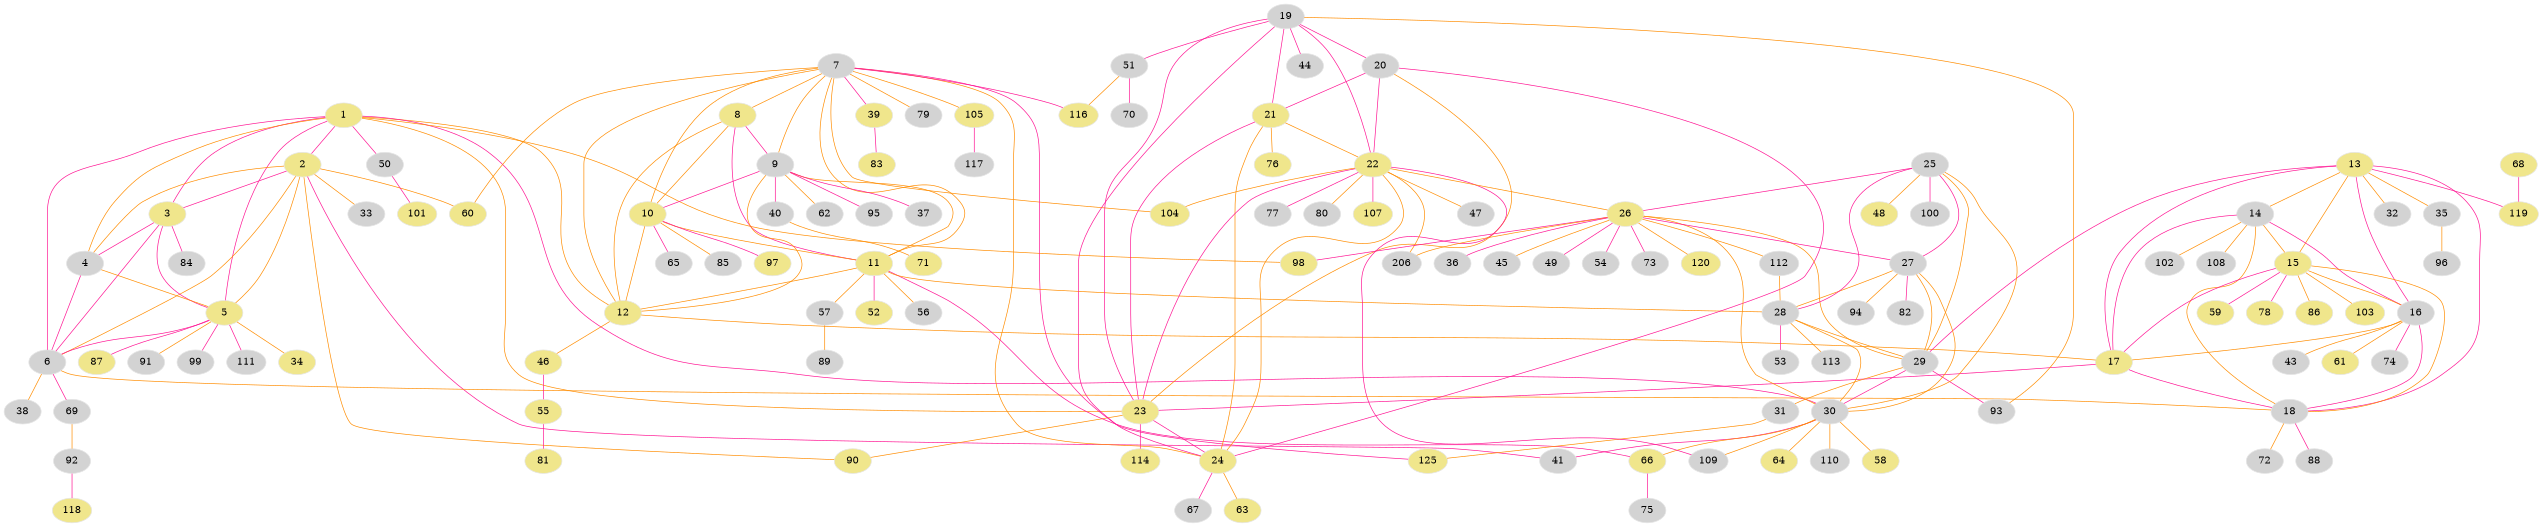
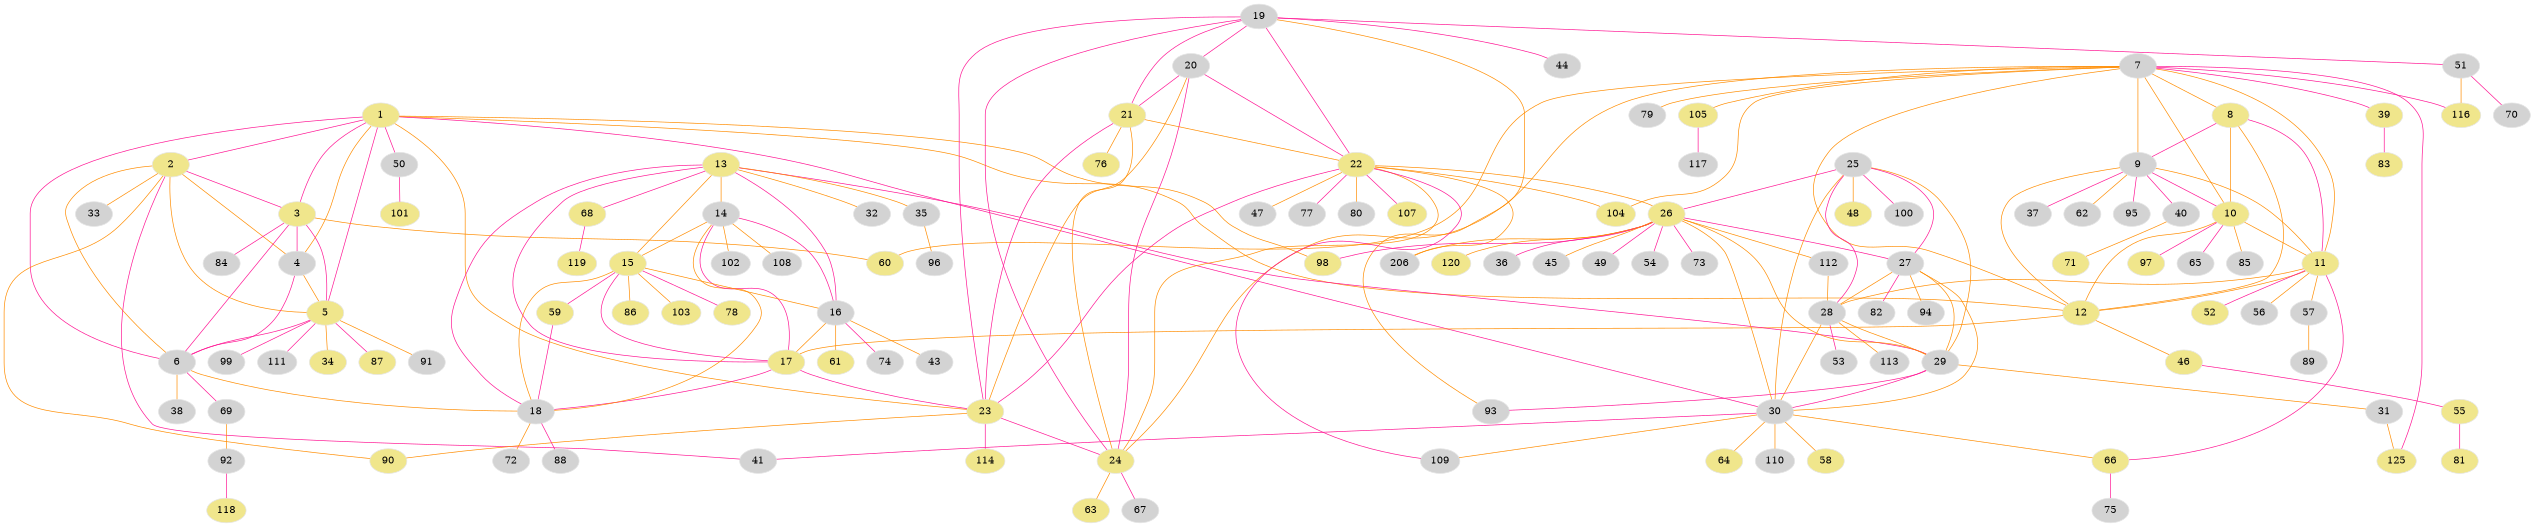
(388, 185) -> (591, 239)
(2438, 186) -> (654, 189)
(2388, 390) -> (545, 362)
